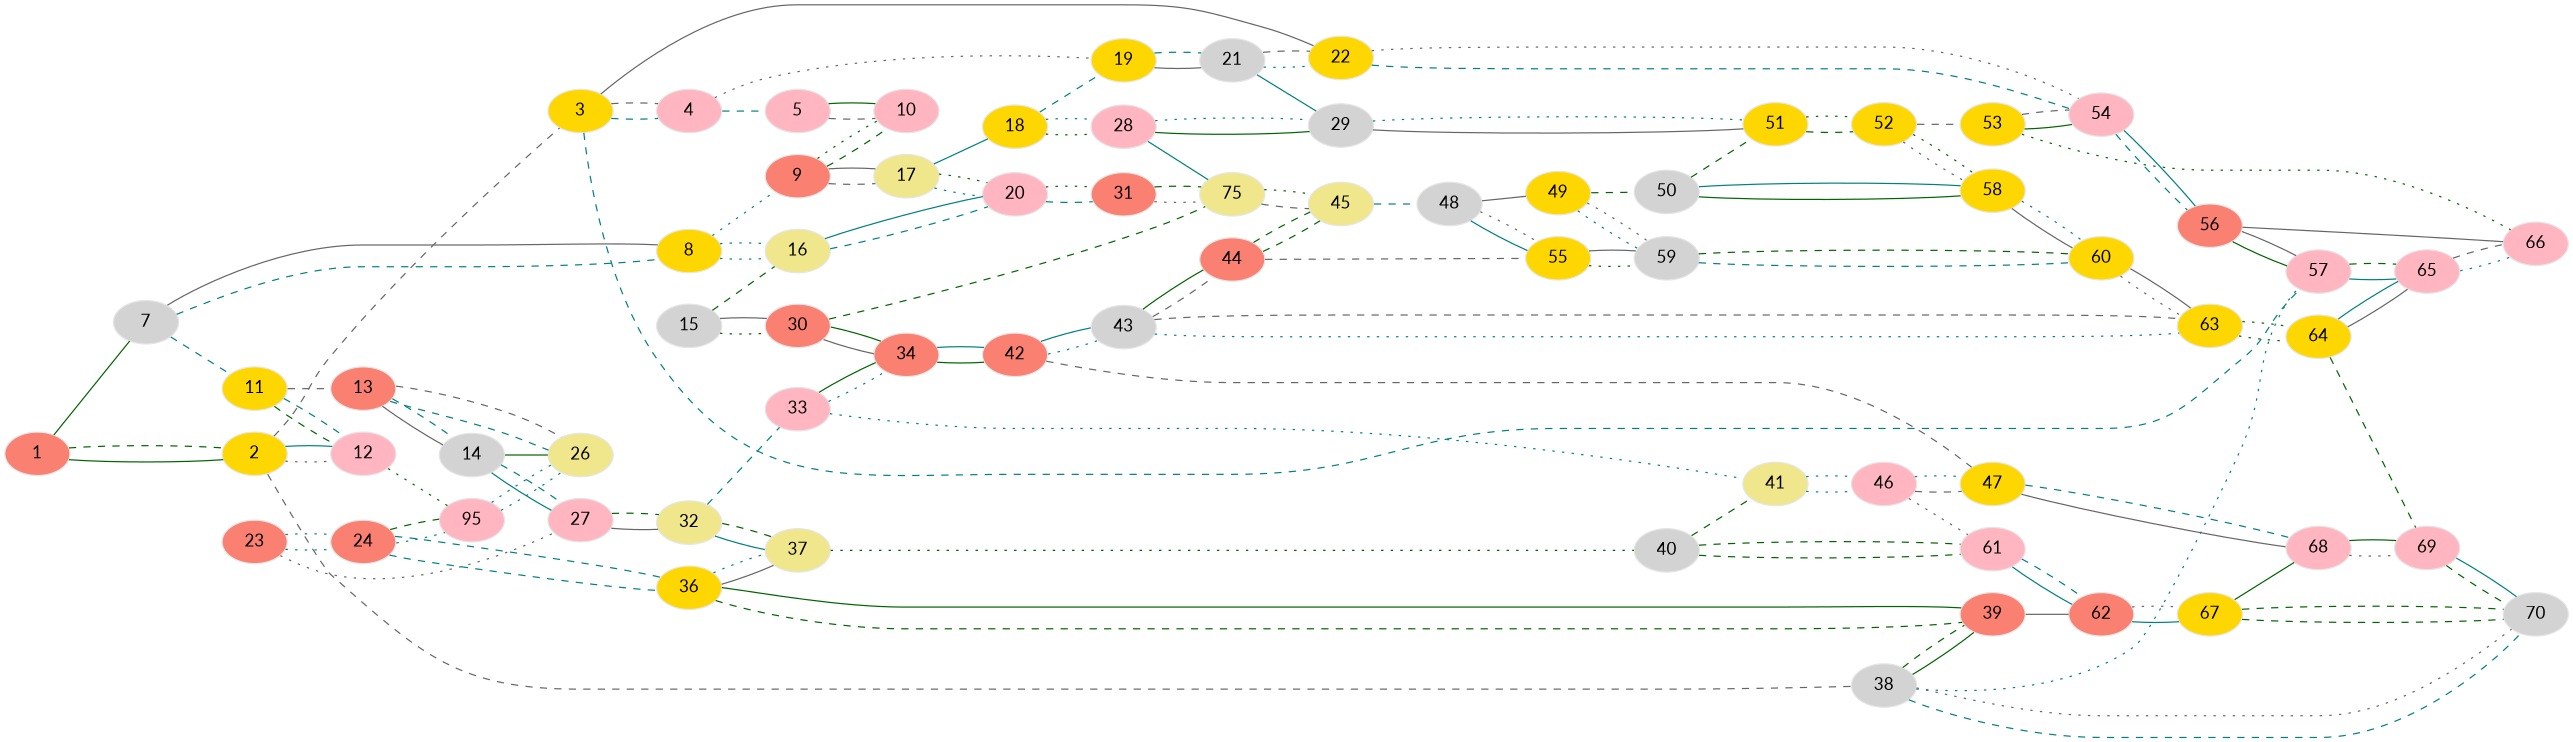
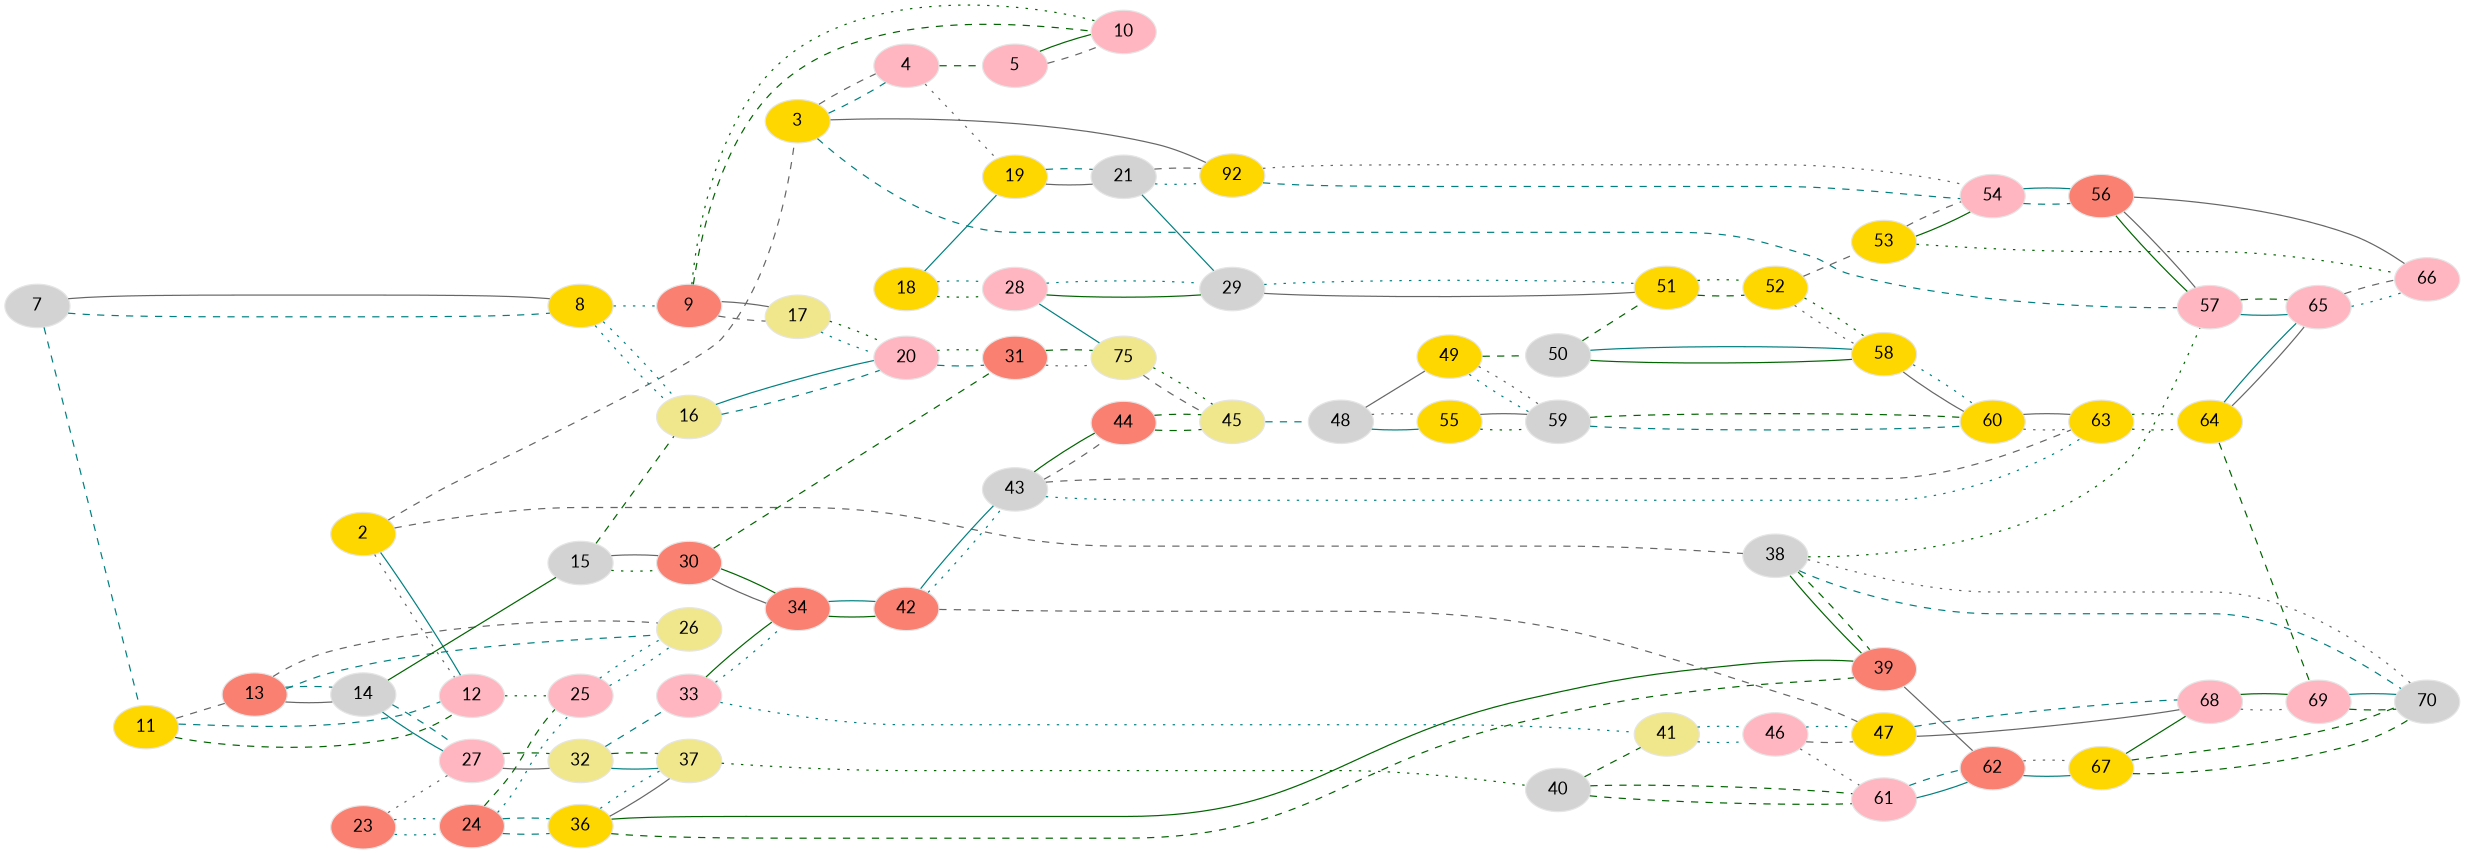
(1341, 58) -> (1232, 176)
(1070, 93) -> (961, 233)
(744, 111) -> (961, 66)
(961, 151) -> none
(1395, 259) -> none
(1019, 270) -> (852, 460)
(37, 454) -> none
(526, 455) -> (459, 637)
(472, 520) -> (581, 696)
(2179, 574) -> (2049, 512)
